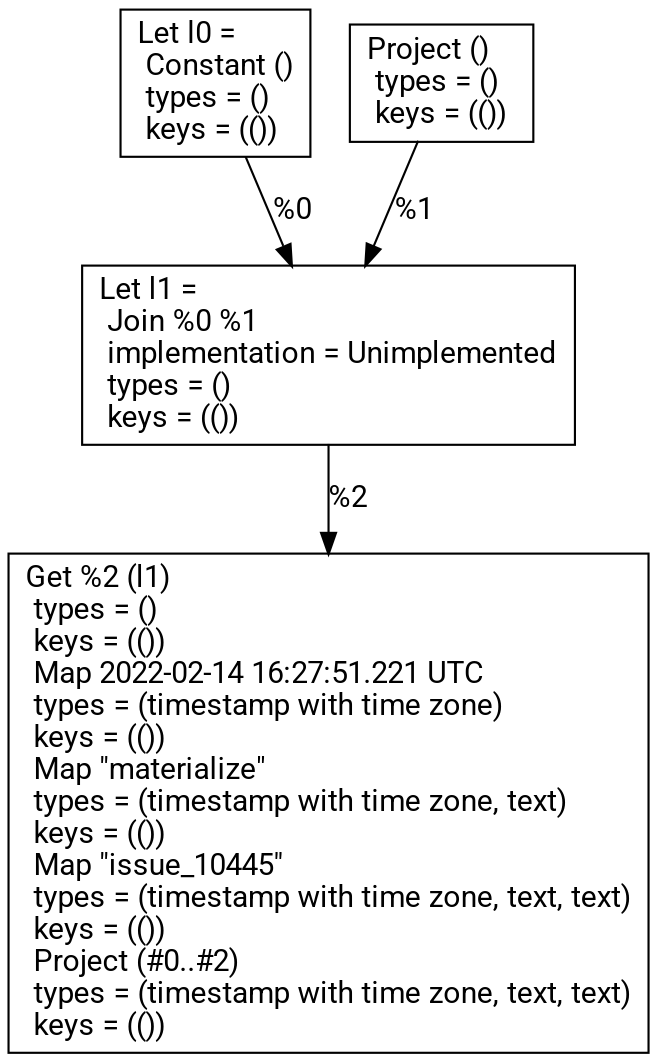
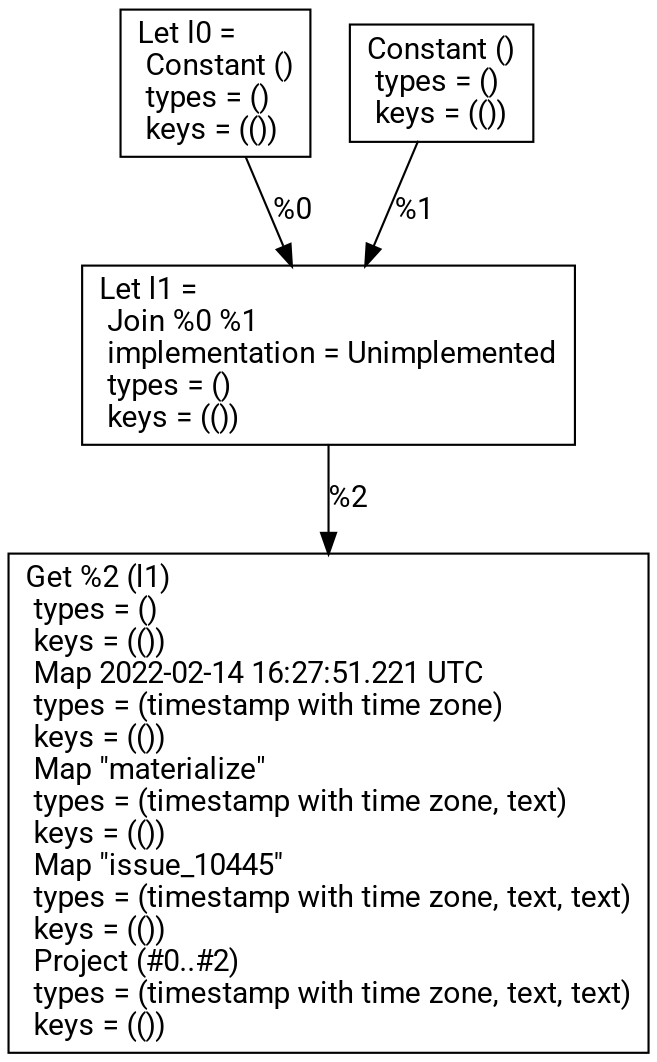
(442, 83) -> (442, 83)
